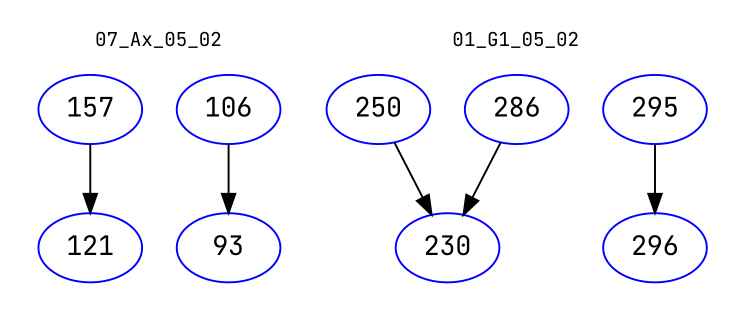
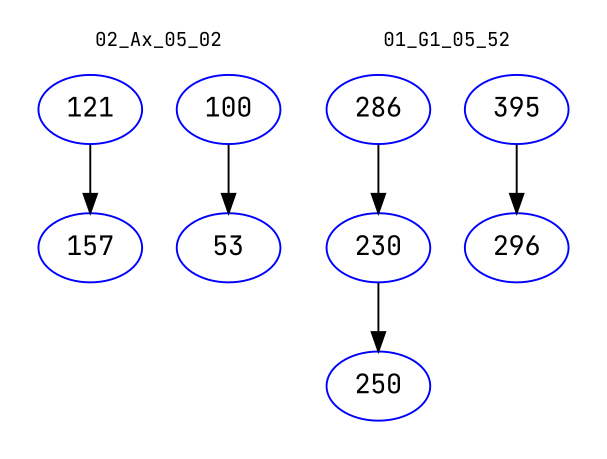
(159, 41) -> (159, 41)
(517, 41) -> (448, 41)
(229, 109) -> (229, 109)
(655, 109) -> (517, 109)
(90, 169) -> (90, 169)
(409, 170) -> (378, 308)
(229, 248) -> (229, 248)
